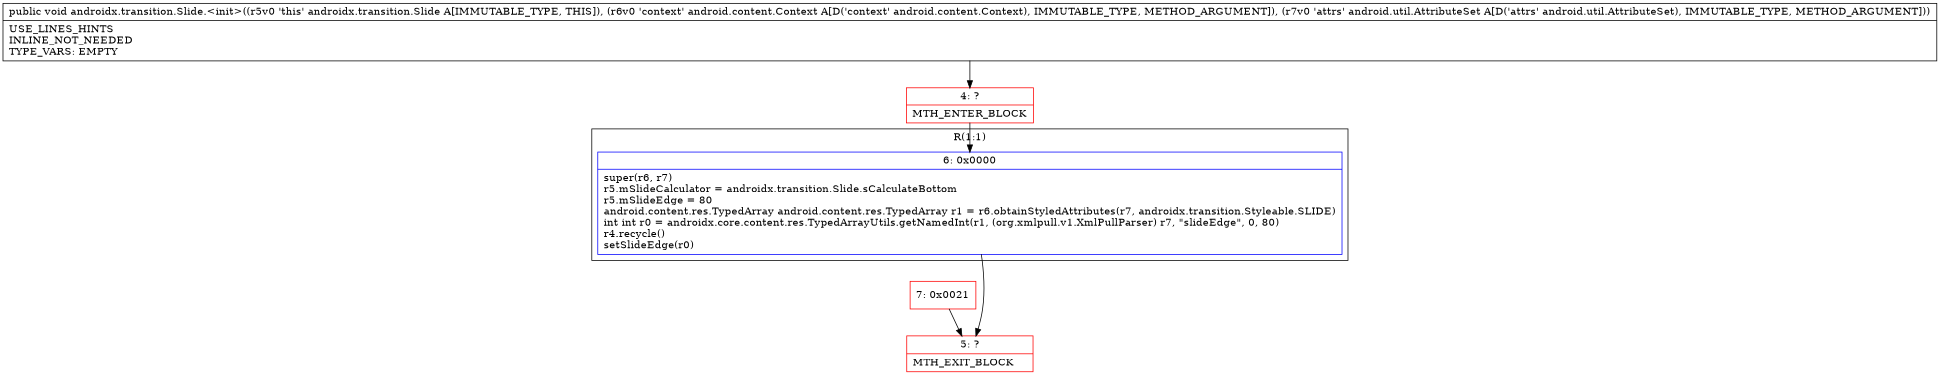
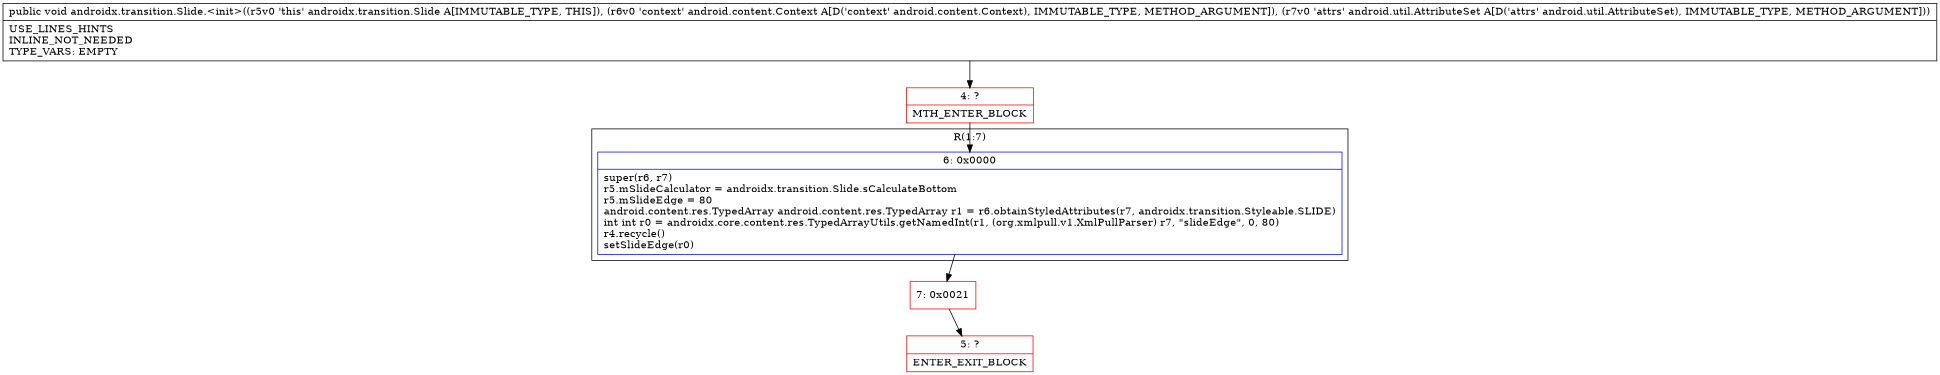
(970, 137) -> (970, 137)
(984, 292) -> (952, 265)
(964, 362) -> (970, 362)
